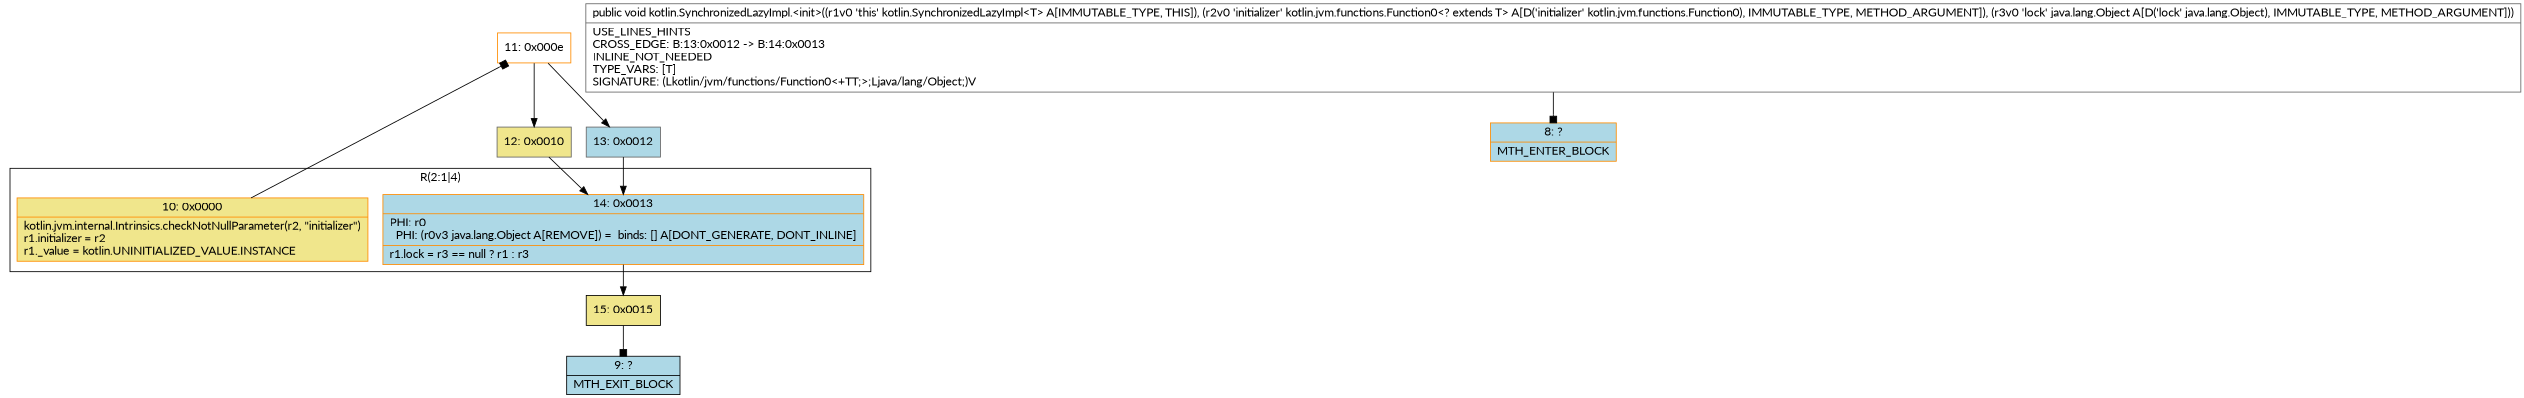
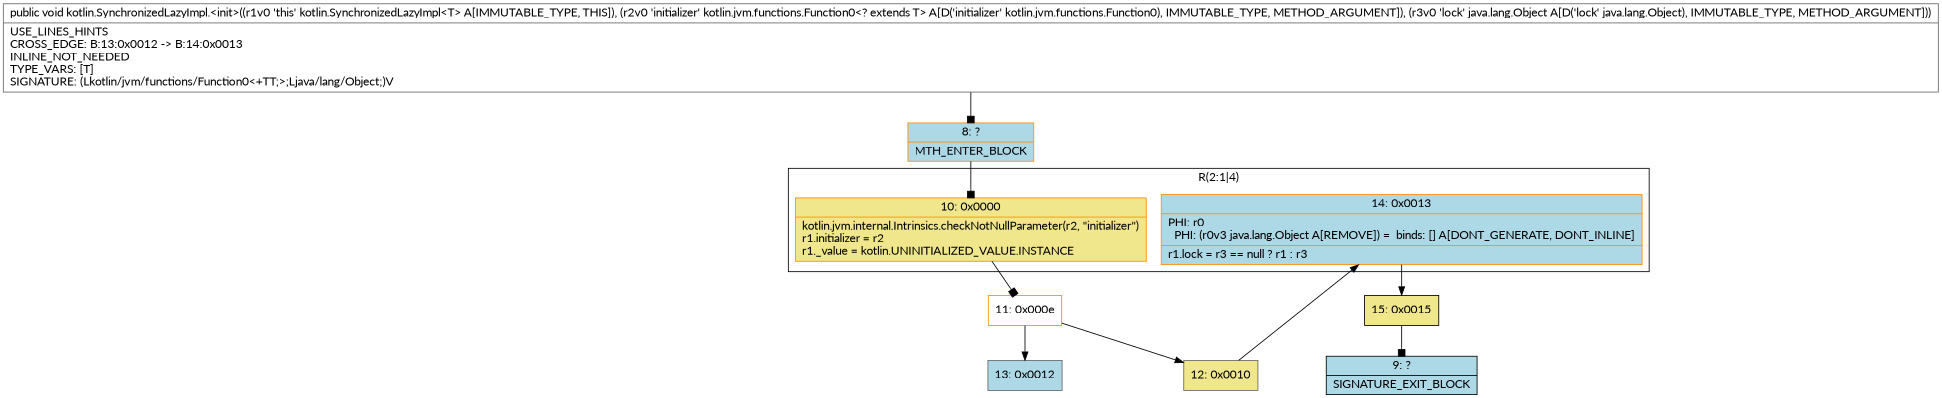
(623, 174) -> none
none -> (971, 175)
(623, 385) -> (1402, 385)
